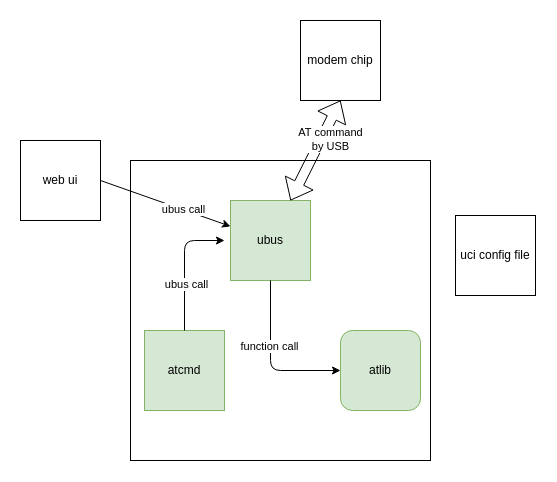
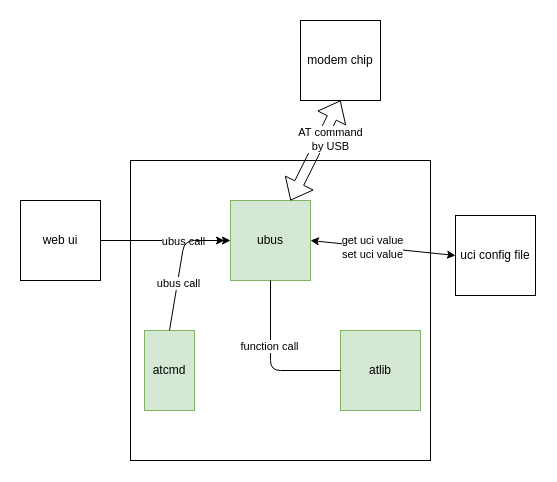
(61, 181) -> (61, 241)
none -> (418, 252)
(185, 371) -> (170, 371)
(332, 371) -> (335, 371)
(381, 371) -> (381, 371)
